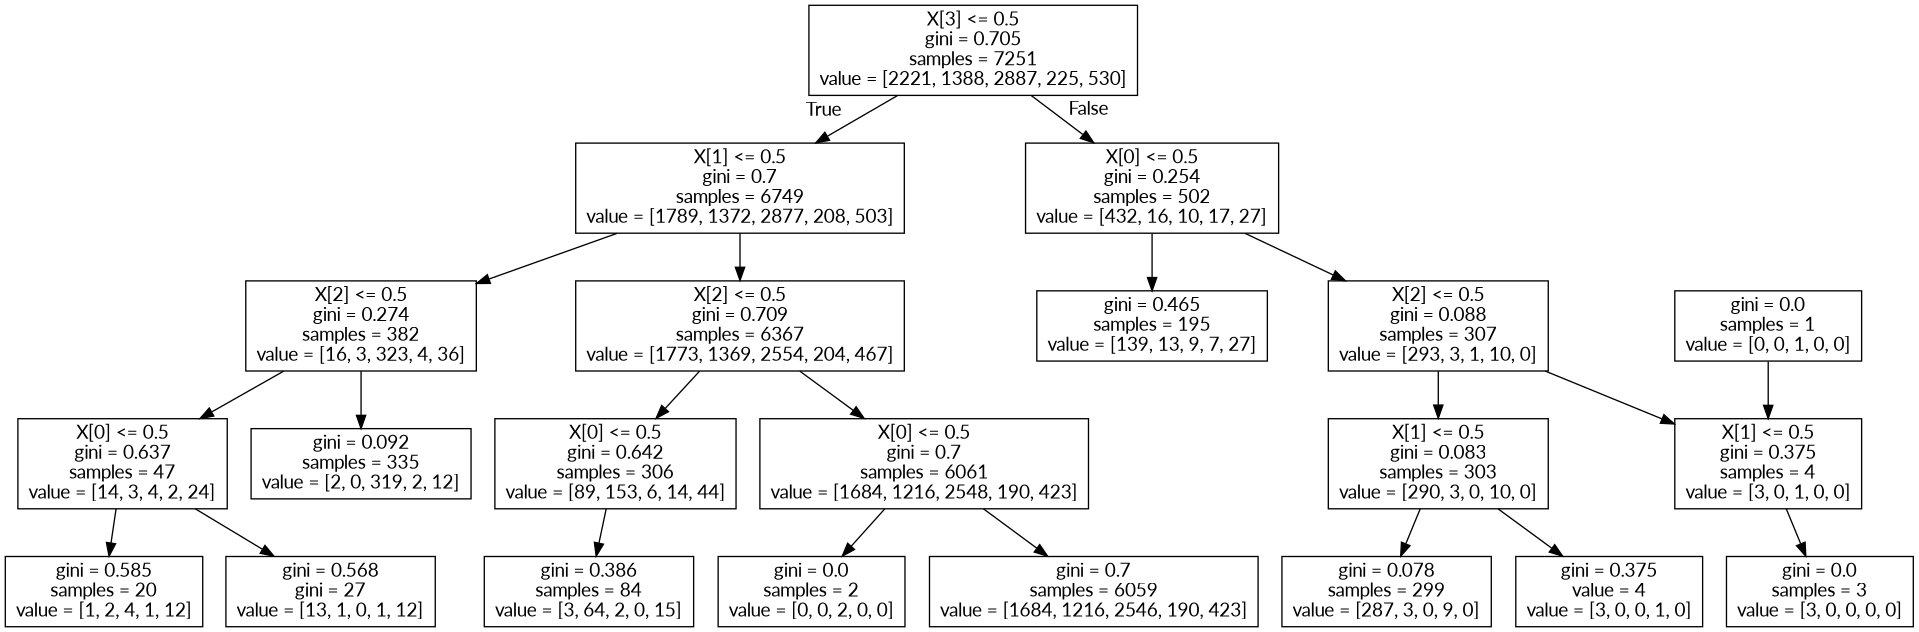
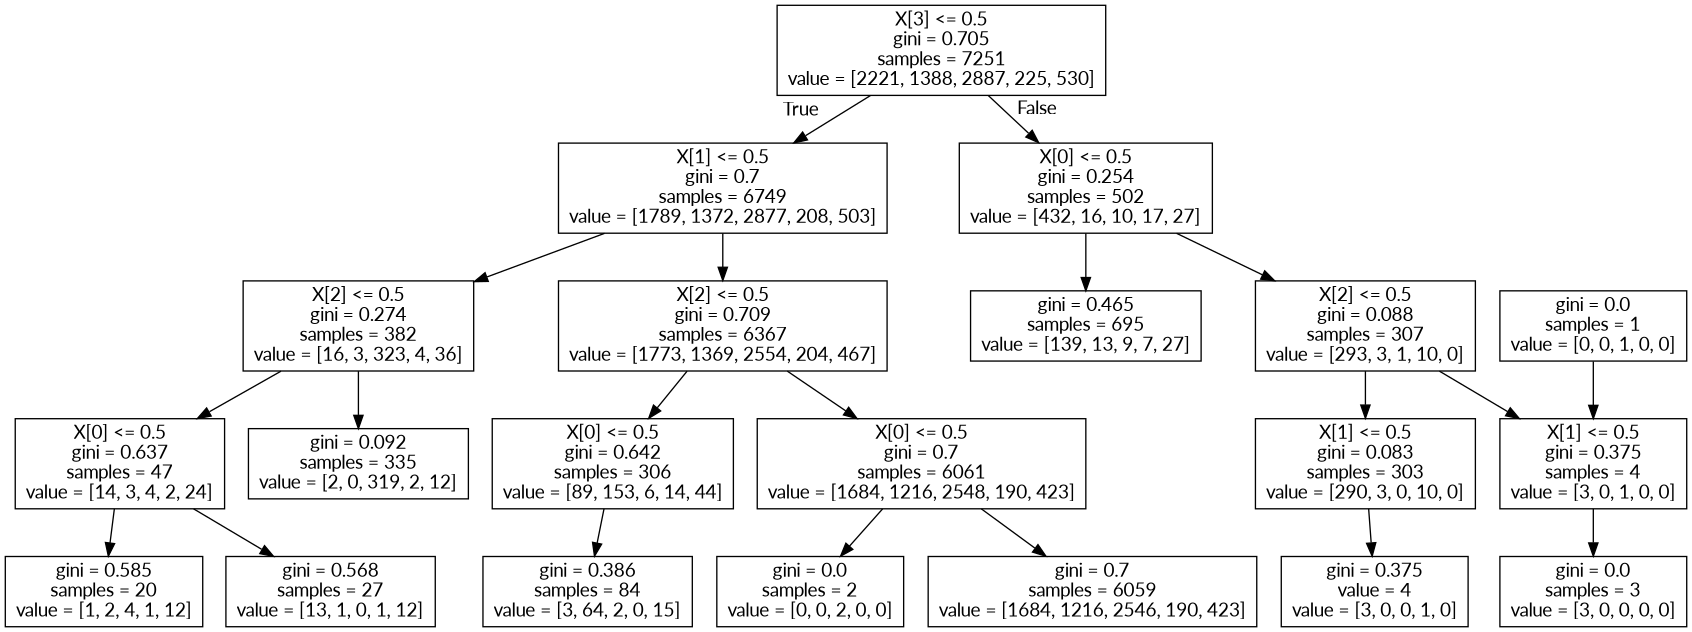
(1152, 326) -> (1086, 326)
(331, 592) -> (331, 592)
(1387, 592) -> none
